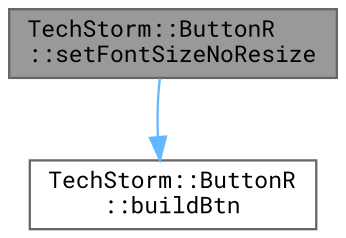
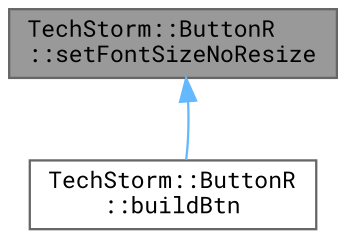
(158, 108) -> (188, 131)
